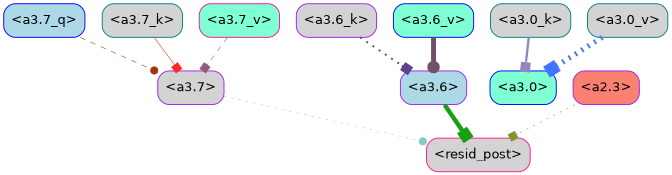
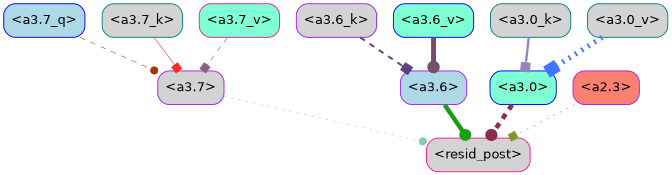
(381, 51) -> (381, 51)
(454, 118) -> (454, 118)
none -> (503, 118)
